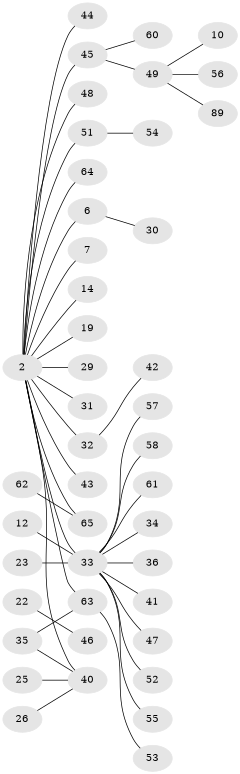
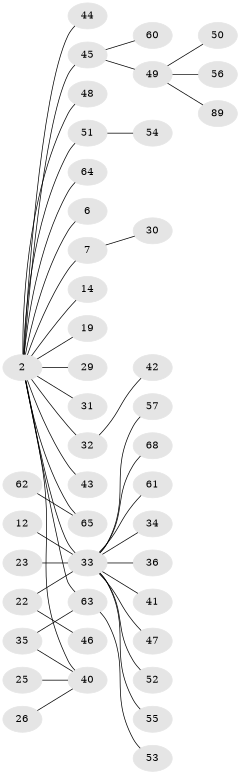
(218, 35) -> (218, 35)
(120, 221) -> (120, 241)
(153, 446) -> (153, 446)
none -> (55, 582)
